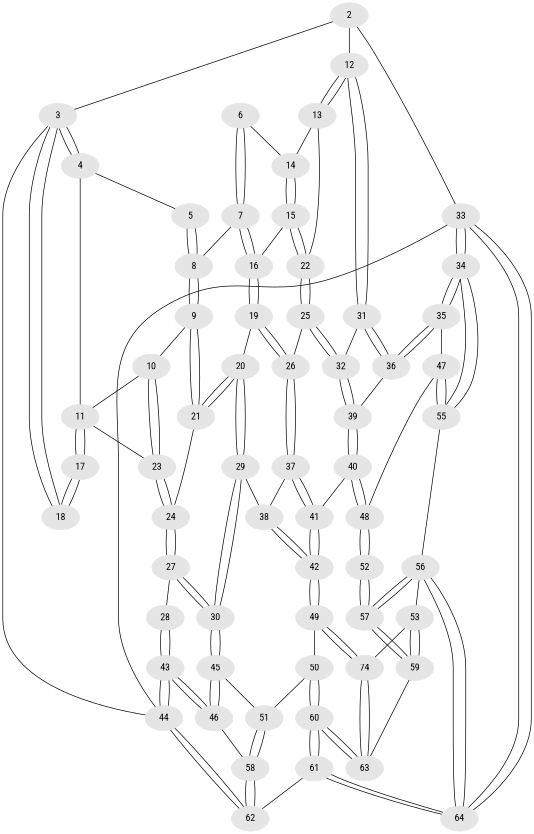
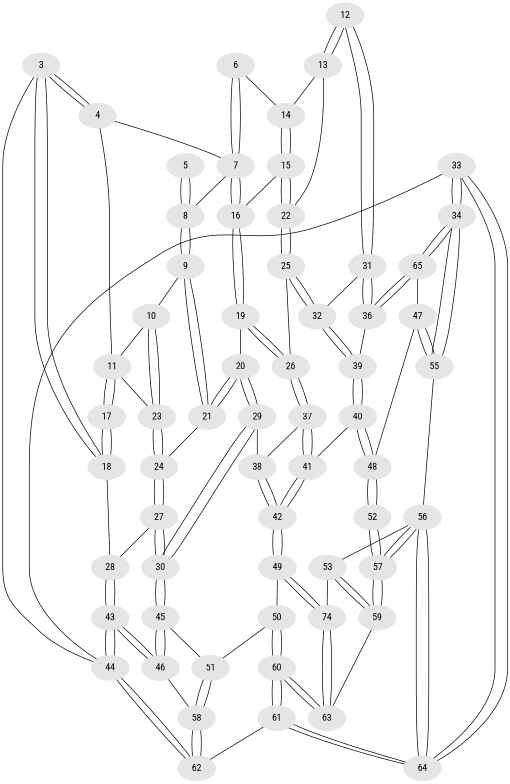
(349, 15) -> none
(135, 191) -> (168, 138)
(441, 317) -> (418, 266)
none -> (108, 517)
